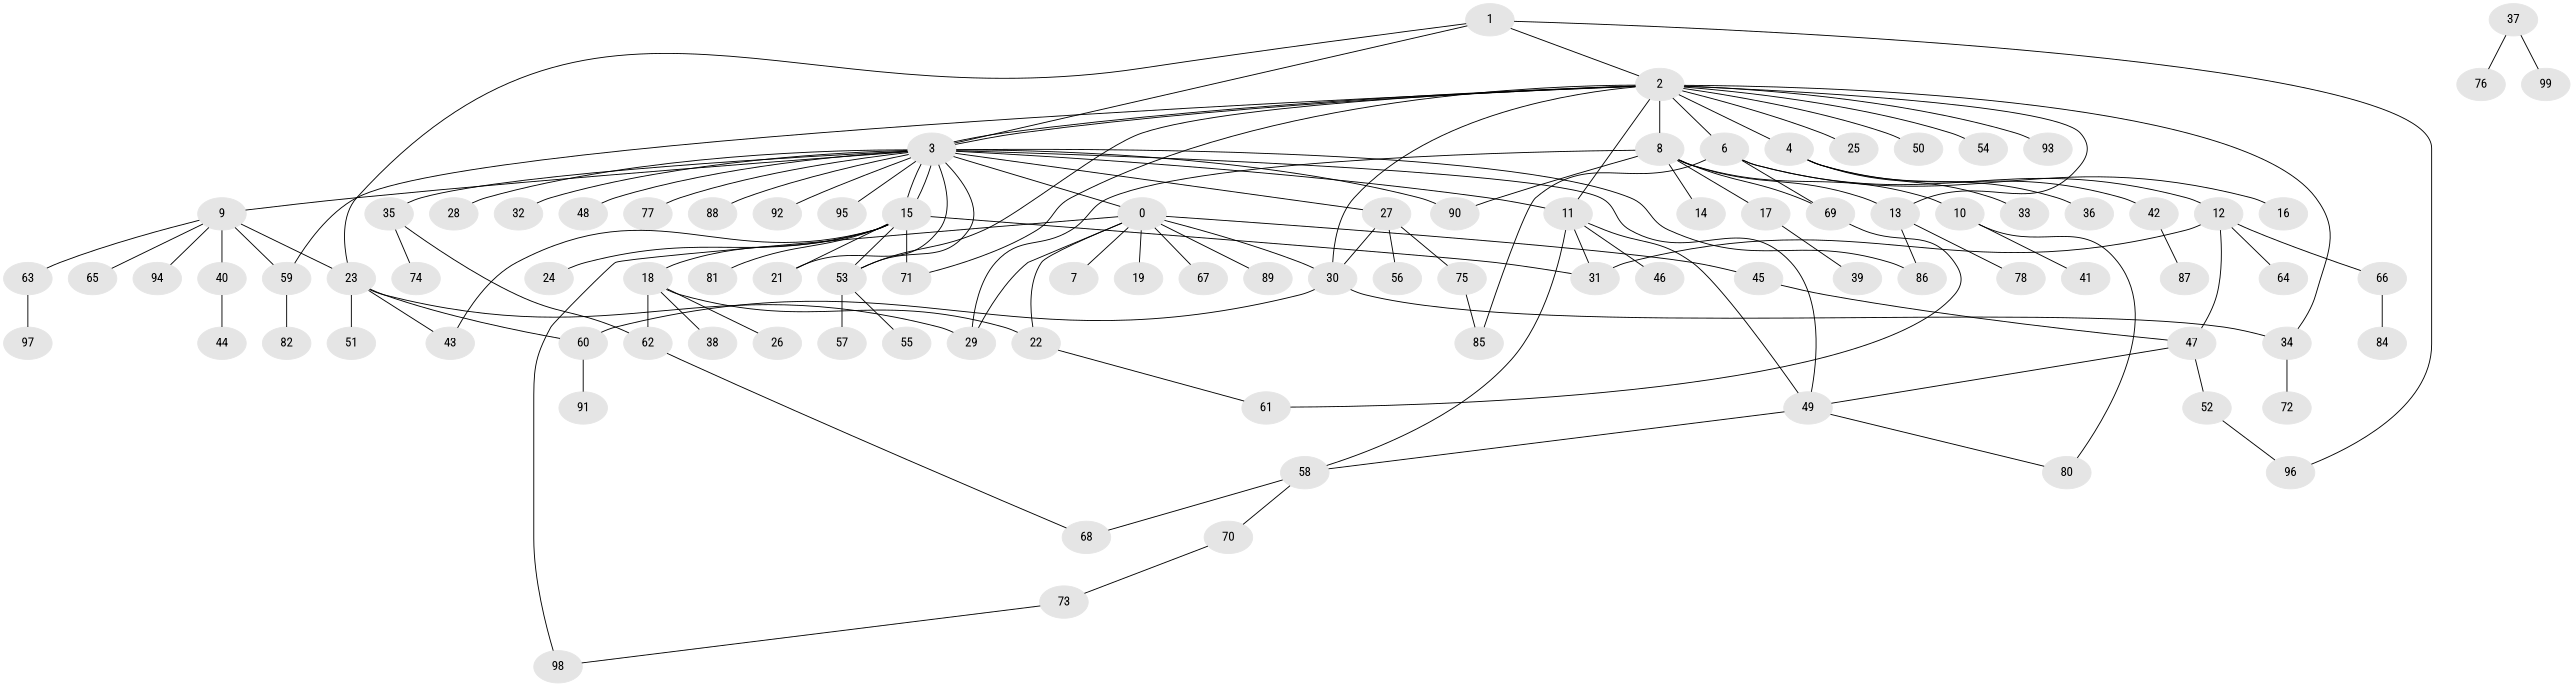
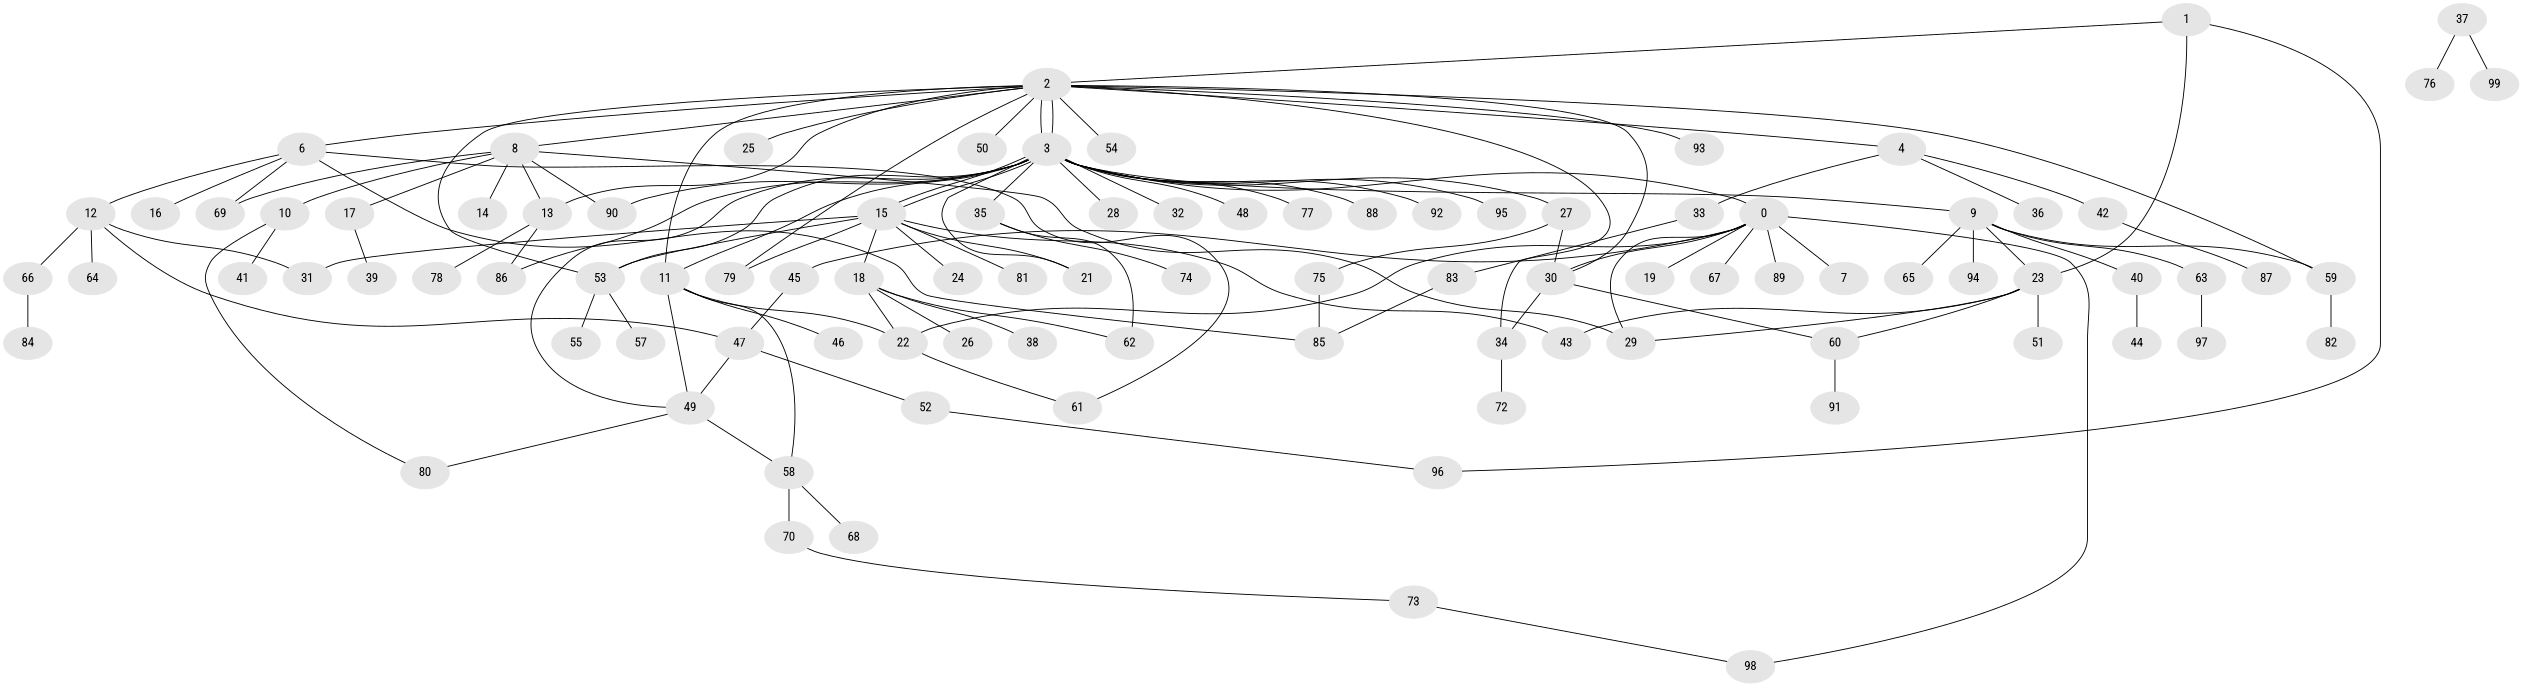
(1211, 84) -> none
(1581, 244) -> (784, 311)
(907, 279) -> (730, 279)
(1397, 279) -> none
none -> (1452, 279)
(1706, 380) -> (861, 170)
(866, 442) -> none
